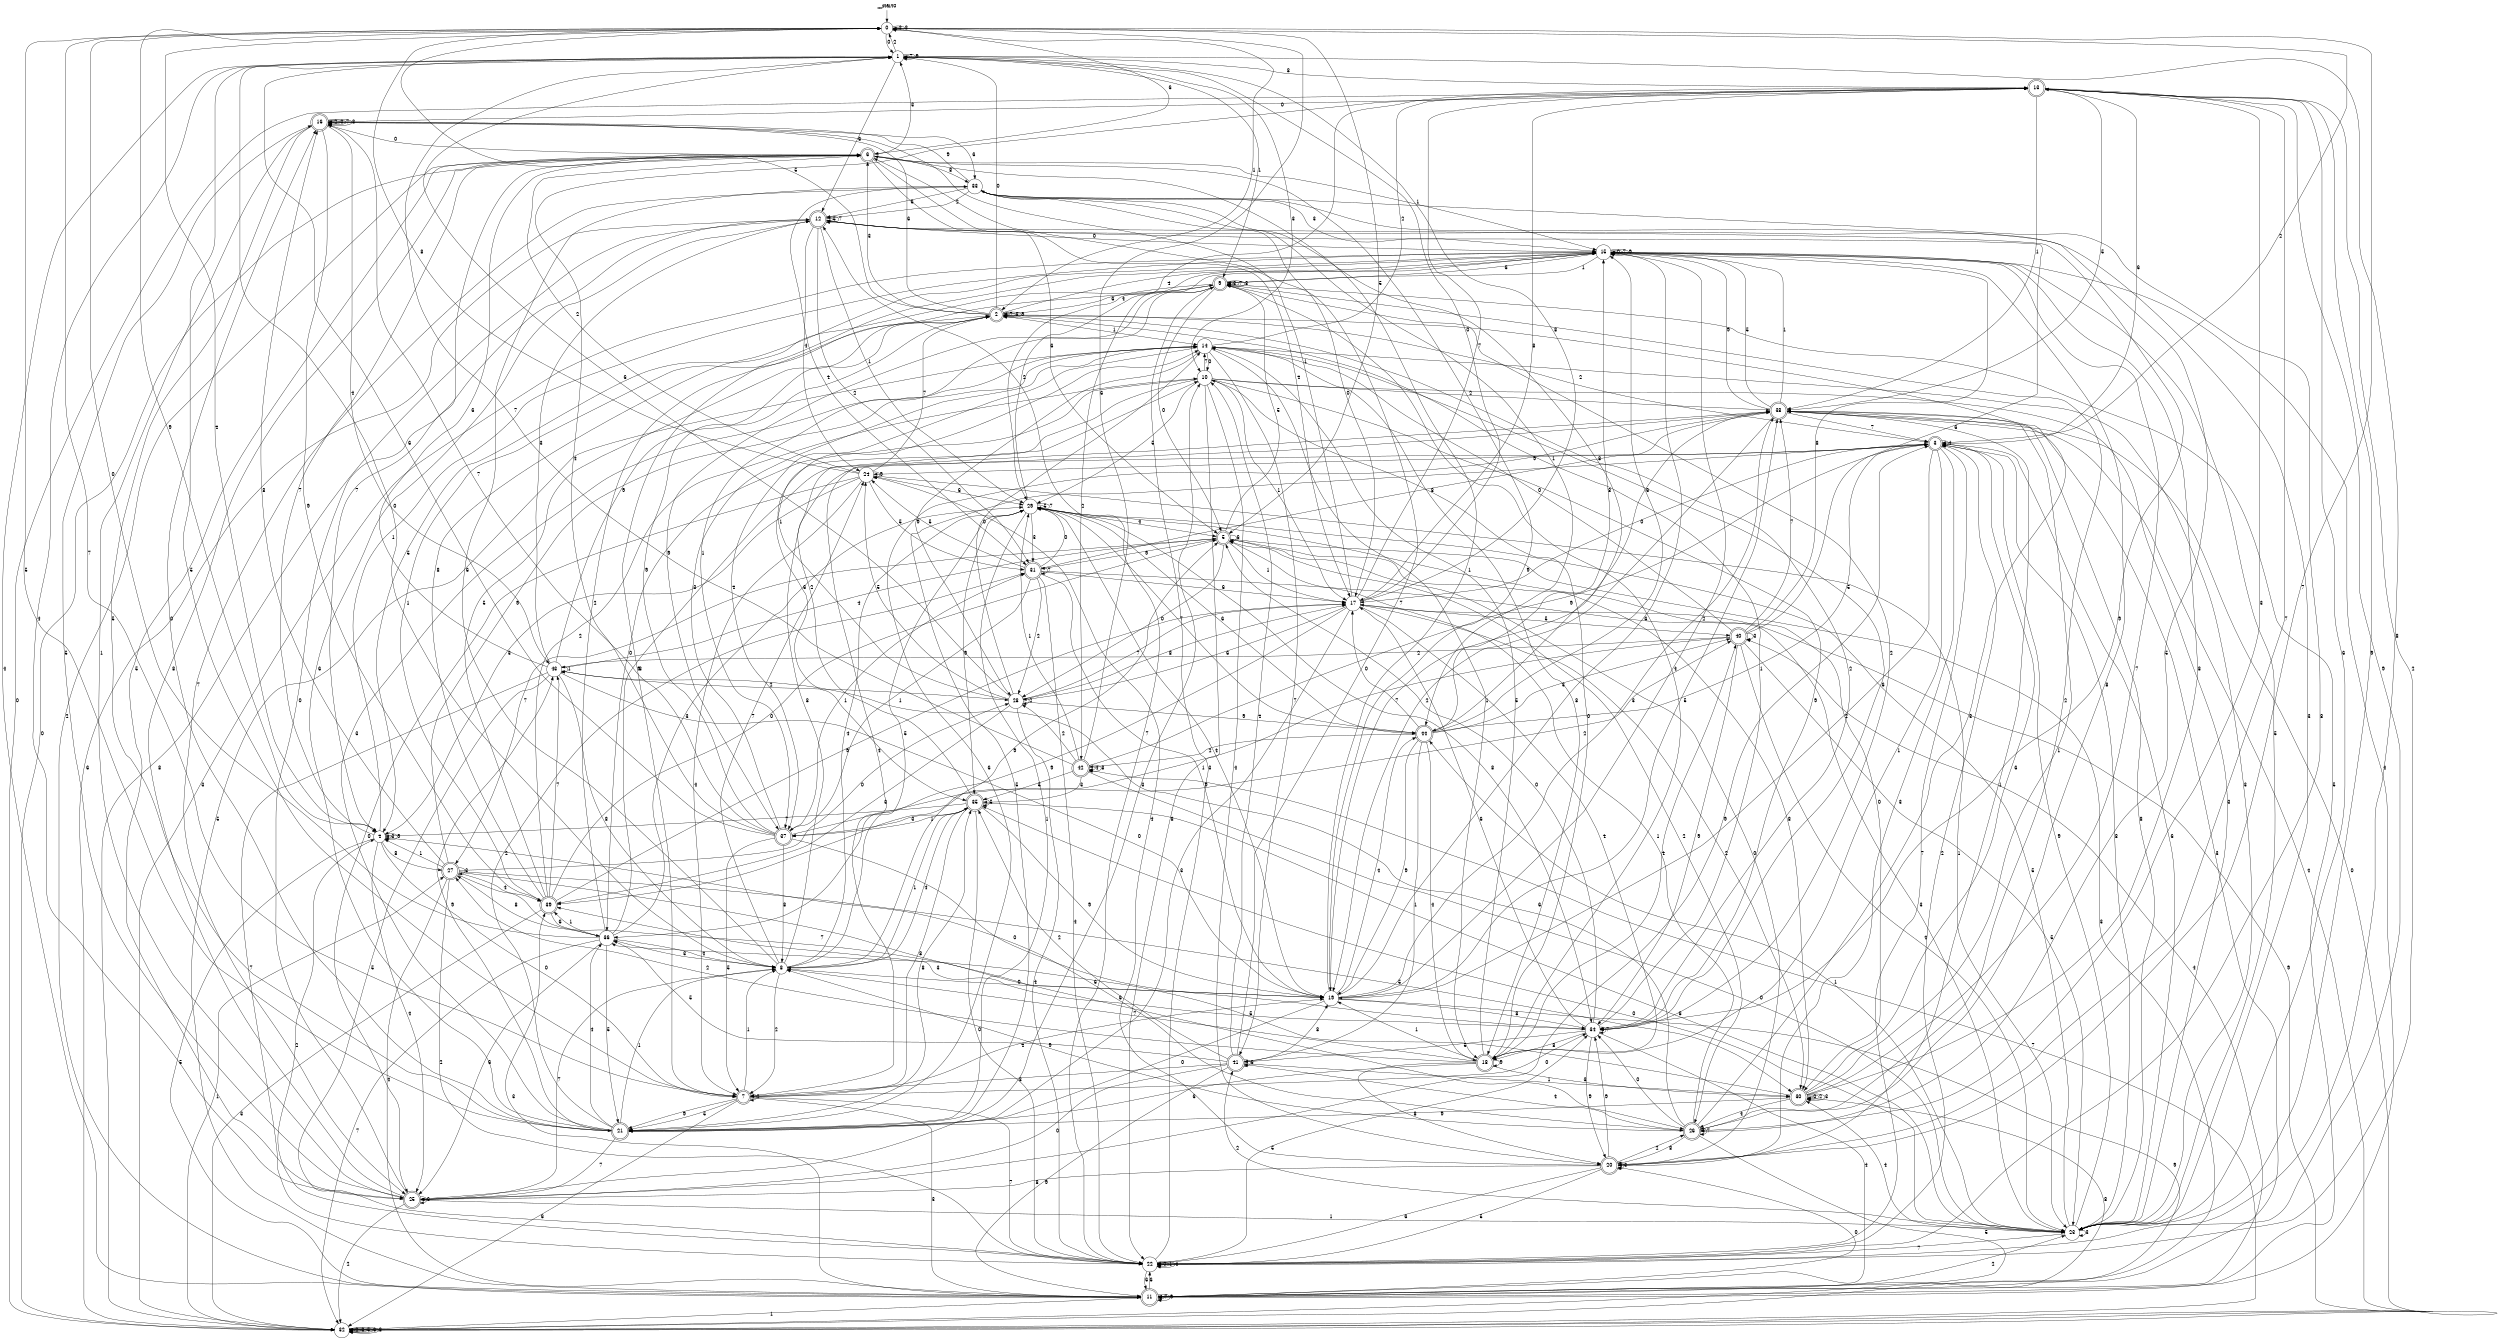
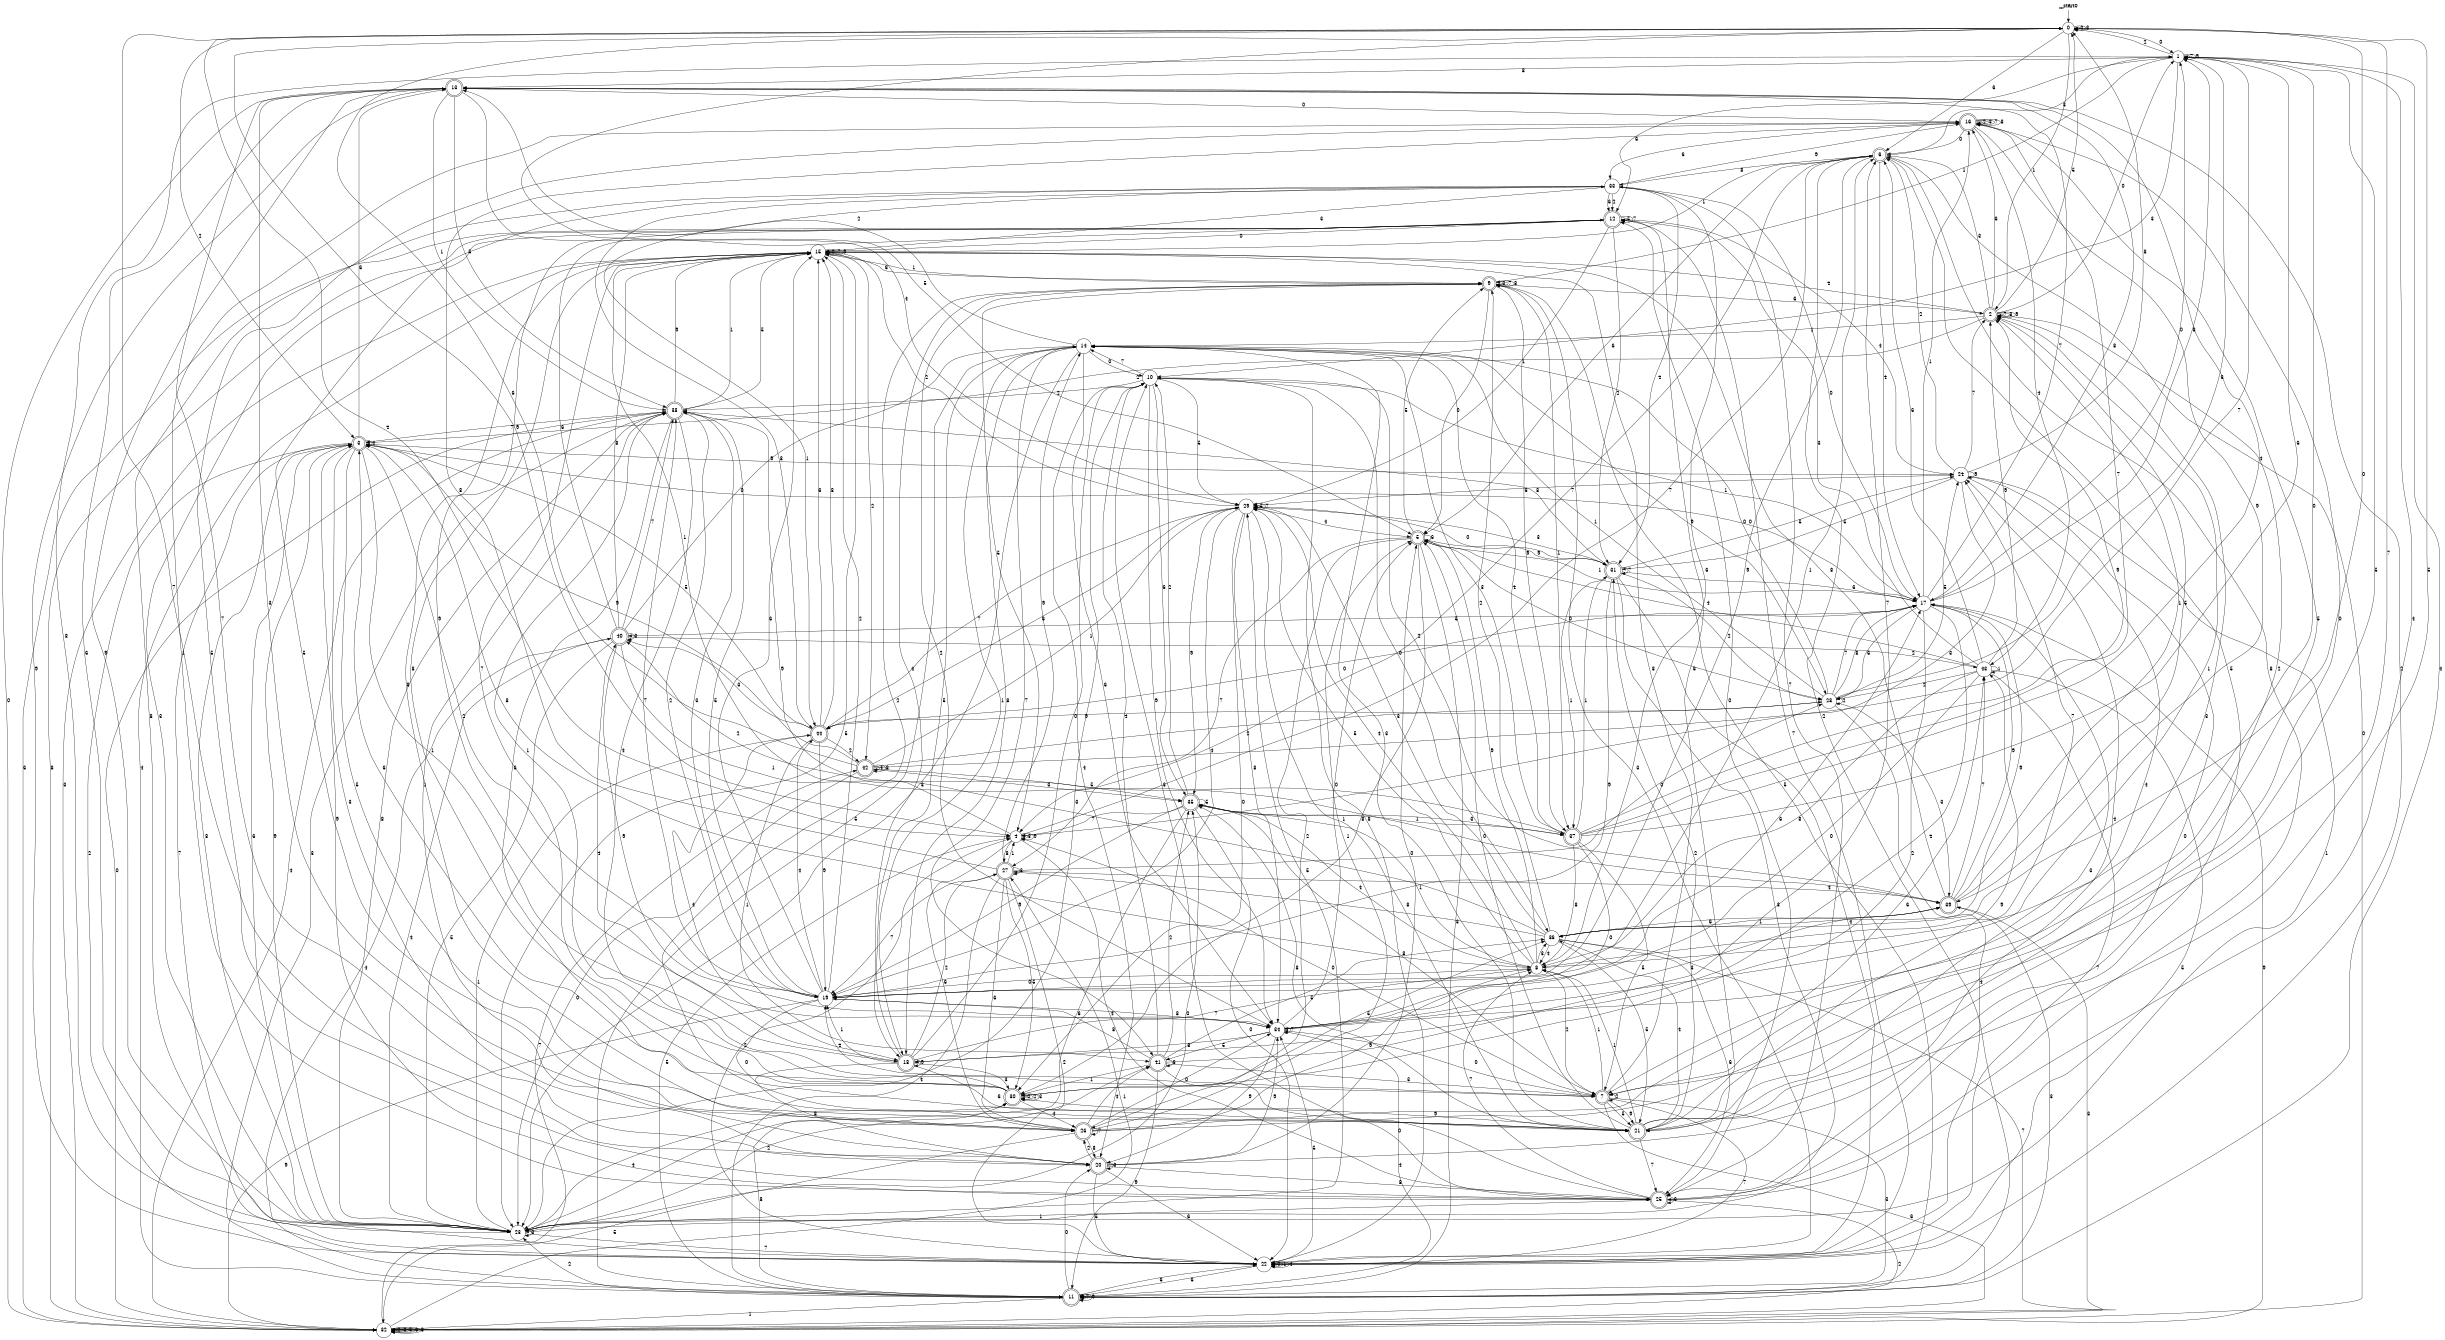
(843, 656) -> (1489, 871)
(333, 1267) -> (659, 1141)
